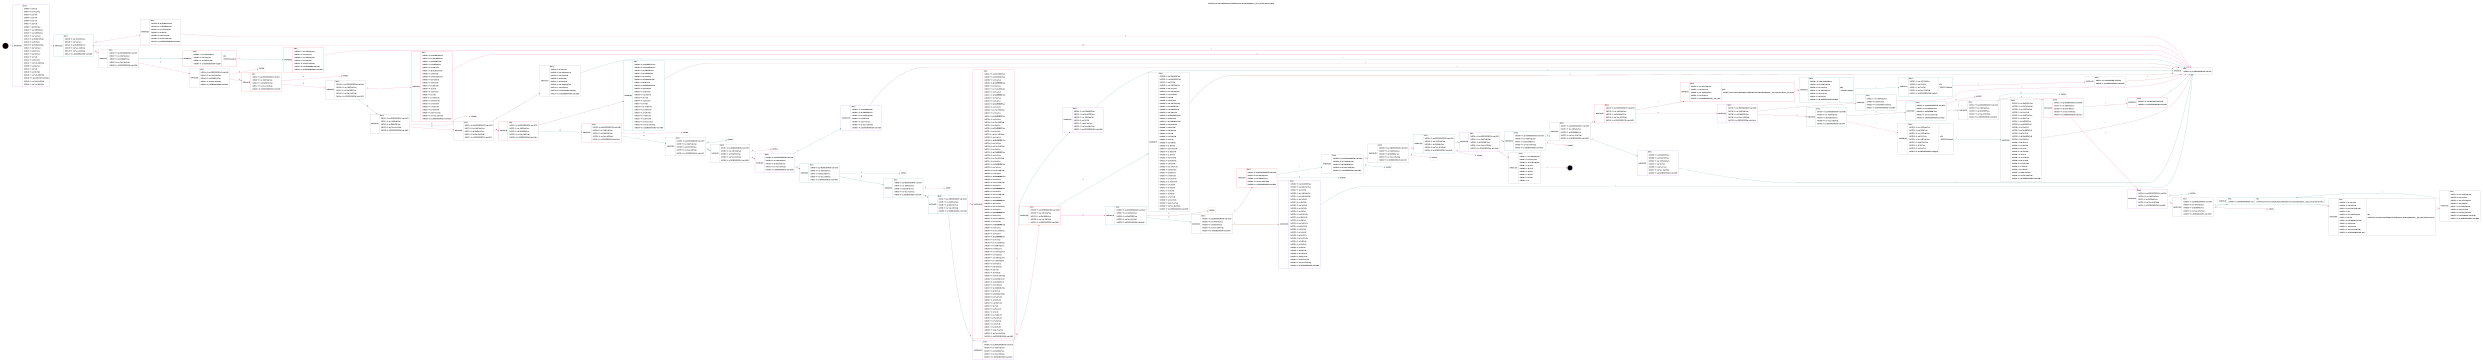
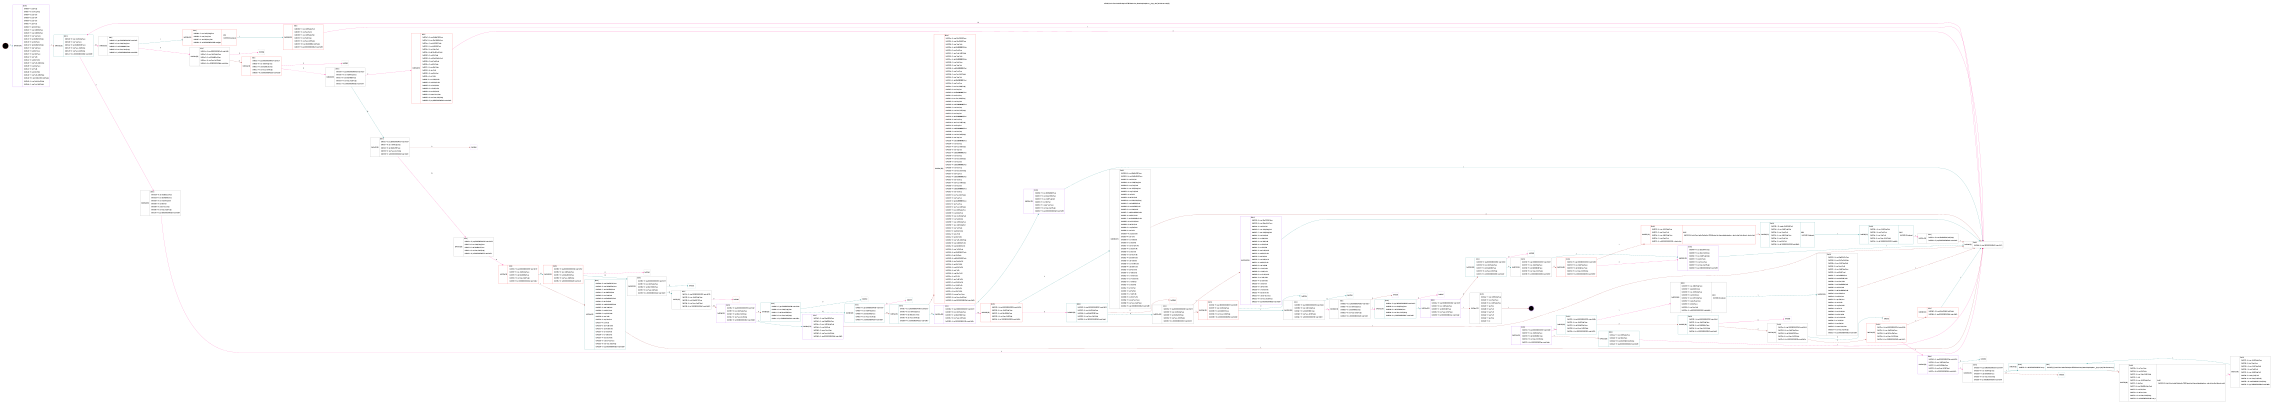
(560, 81) -> none
(1676, 114) -> (1637, 263)
